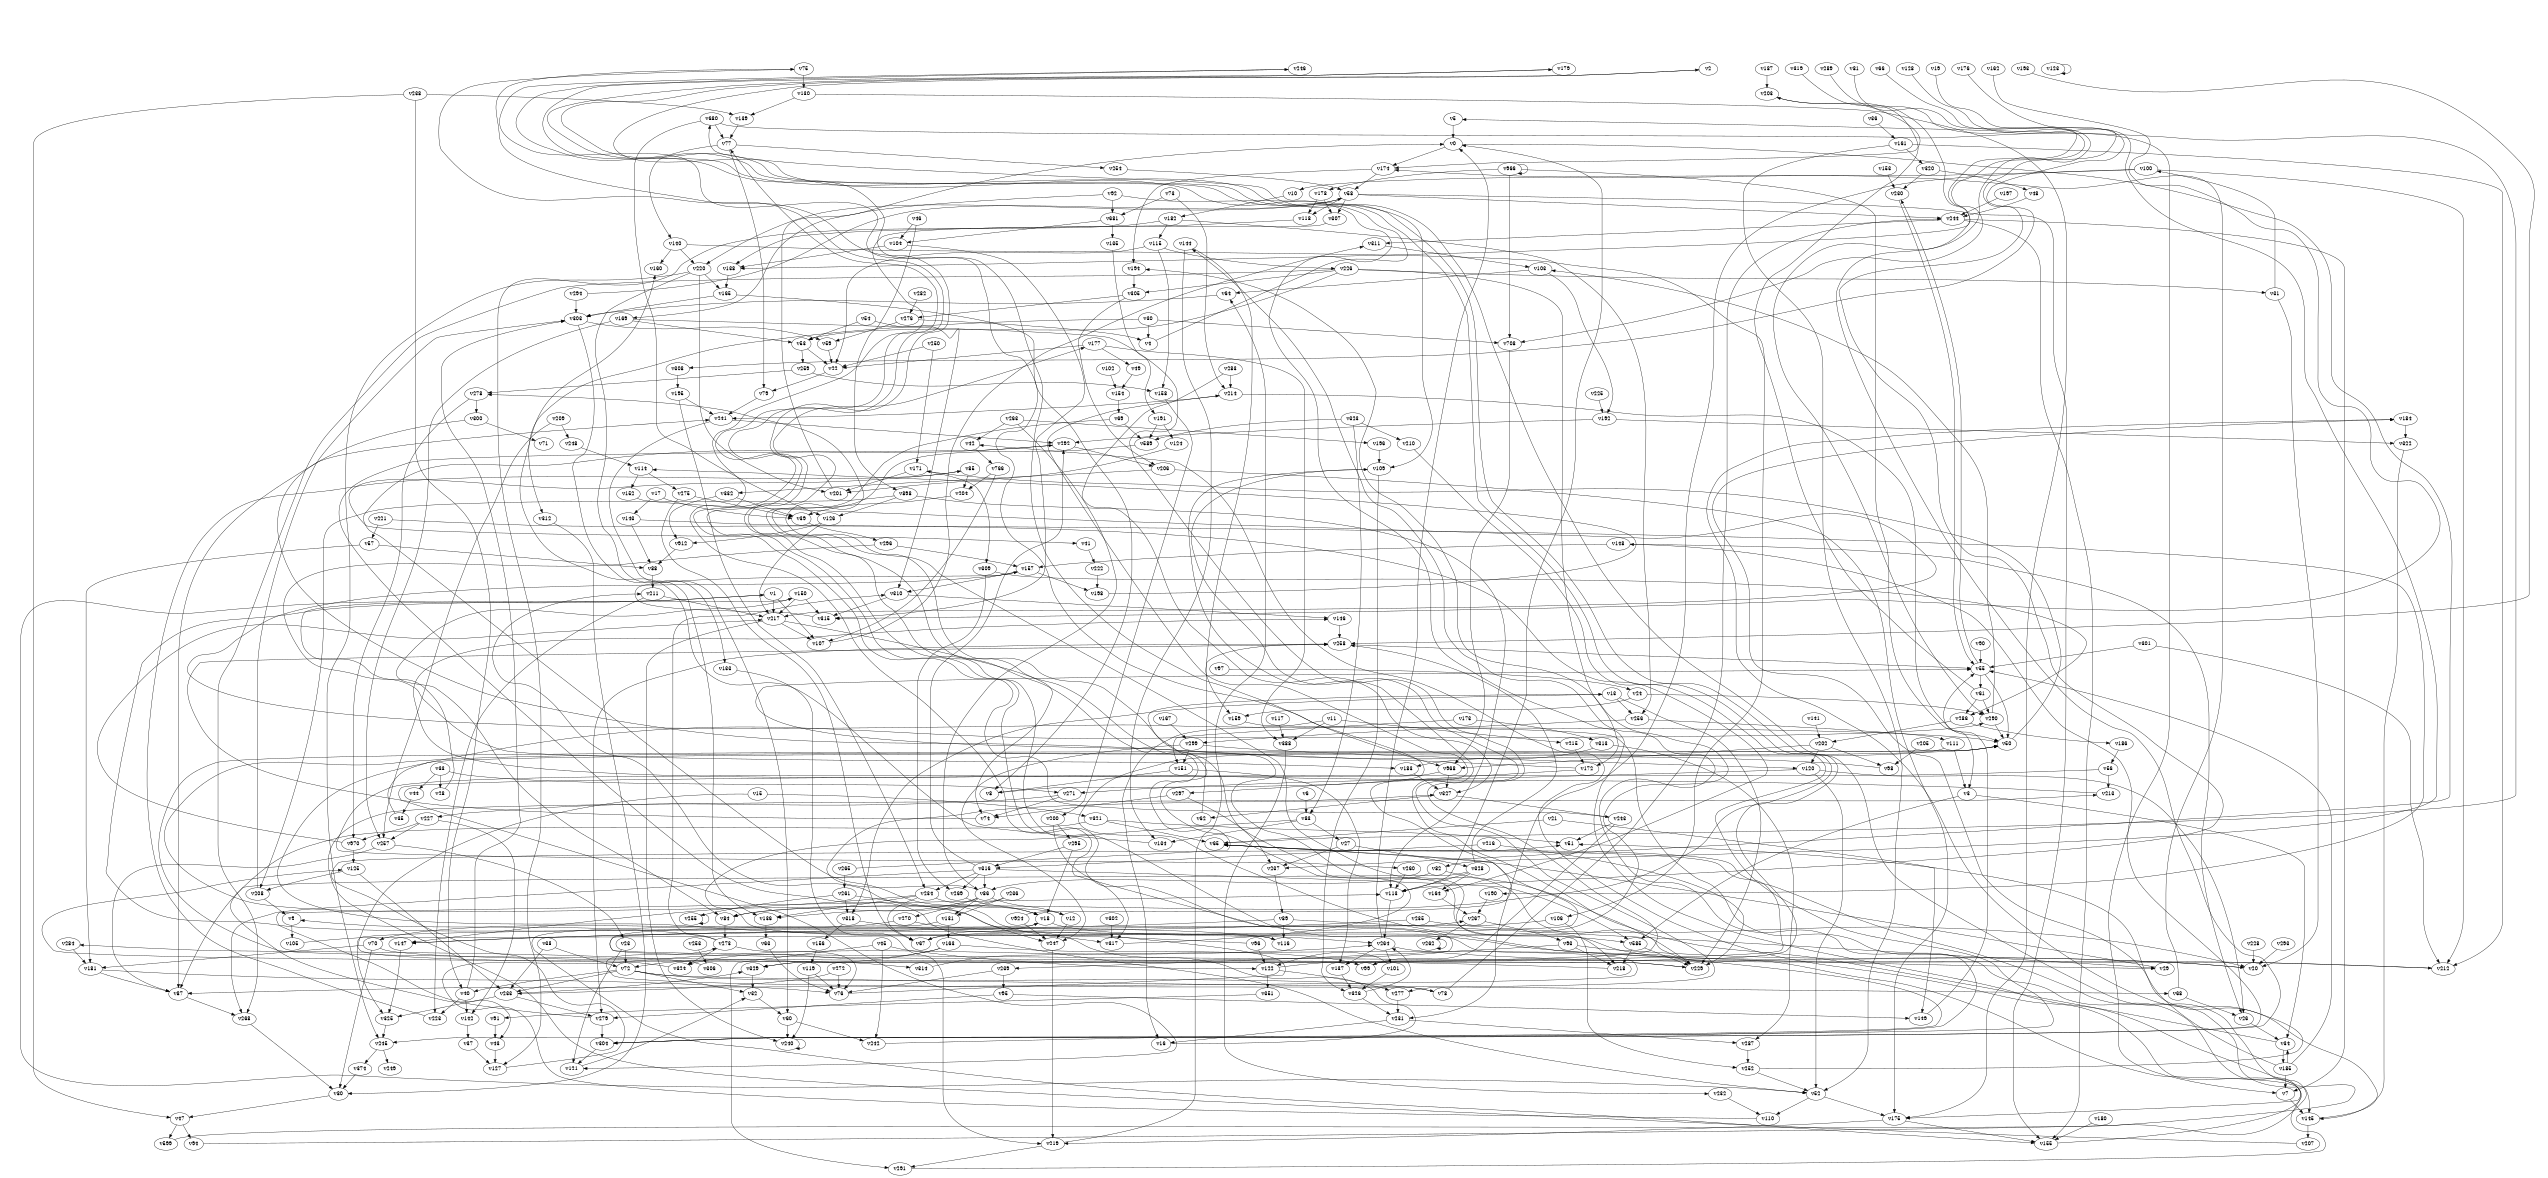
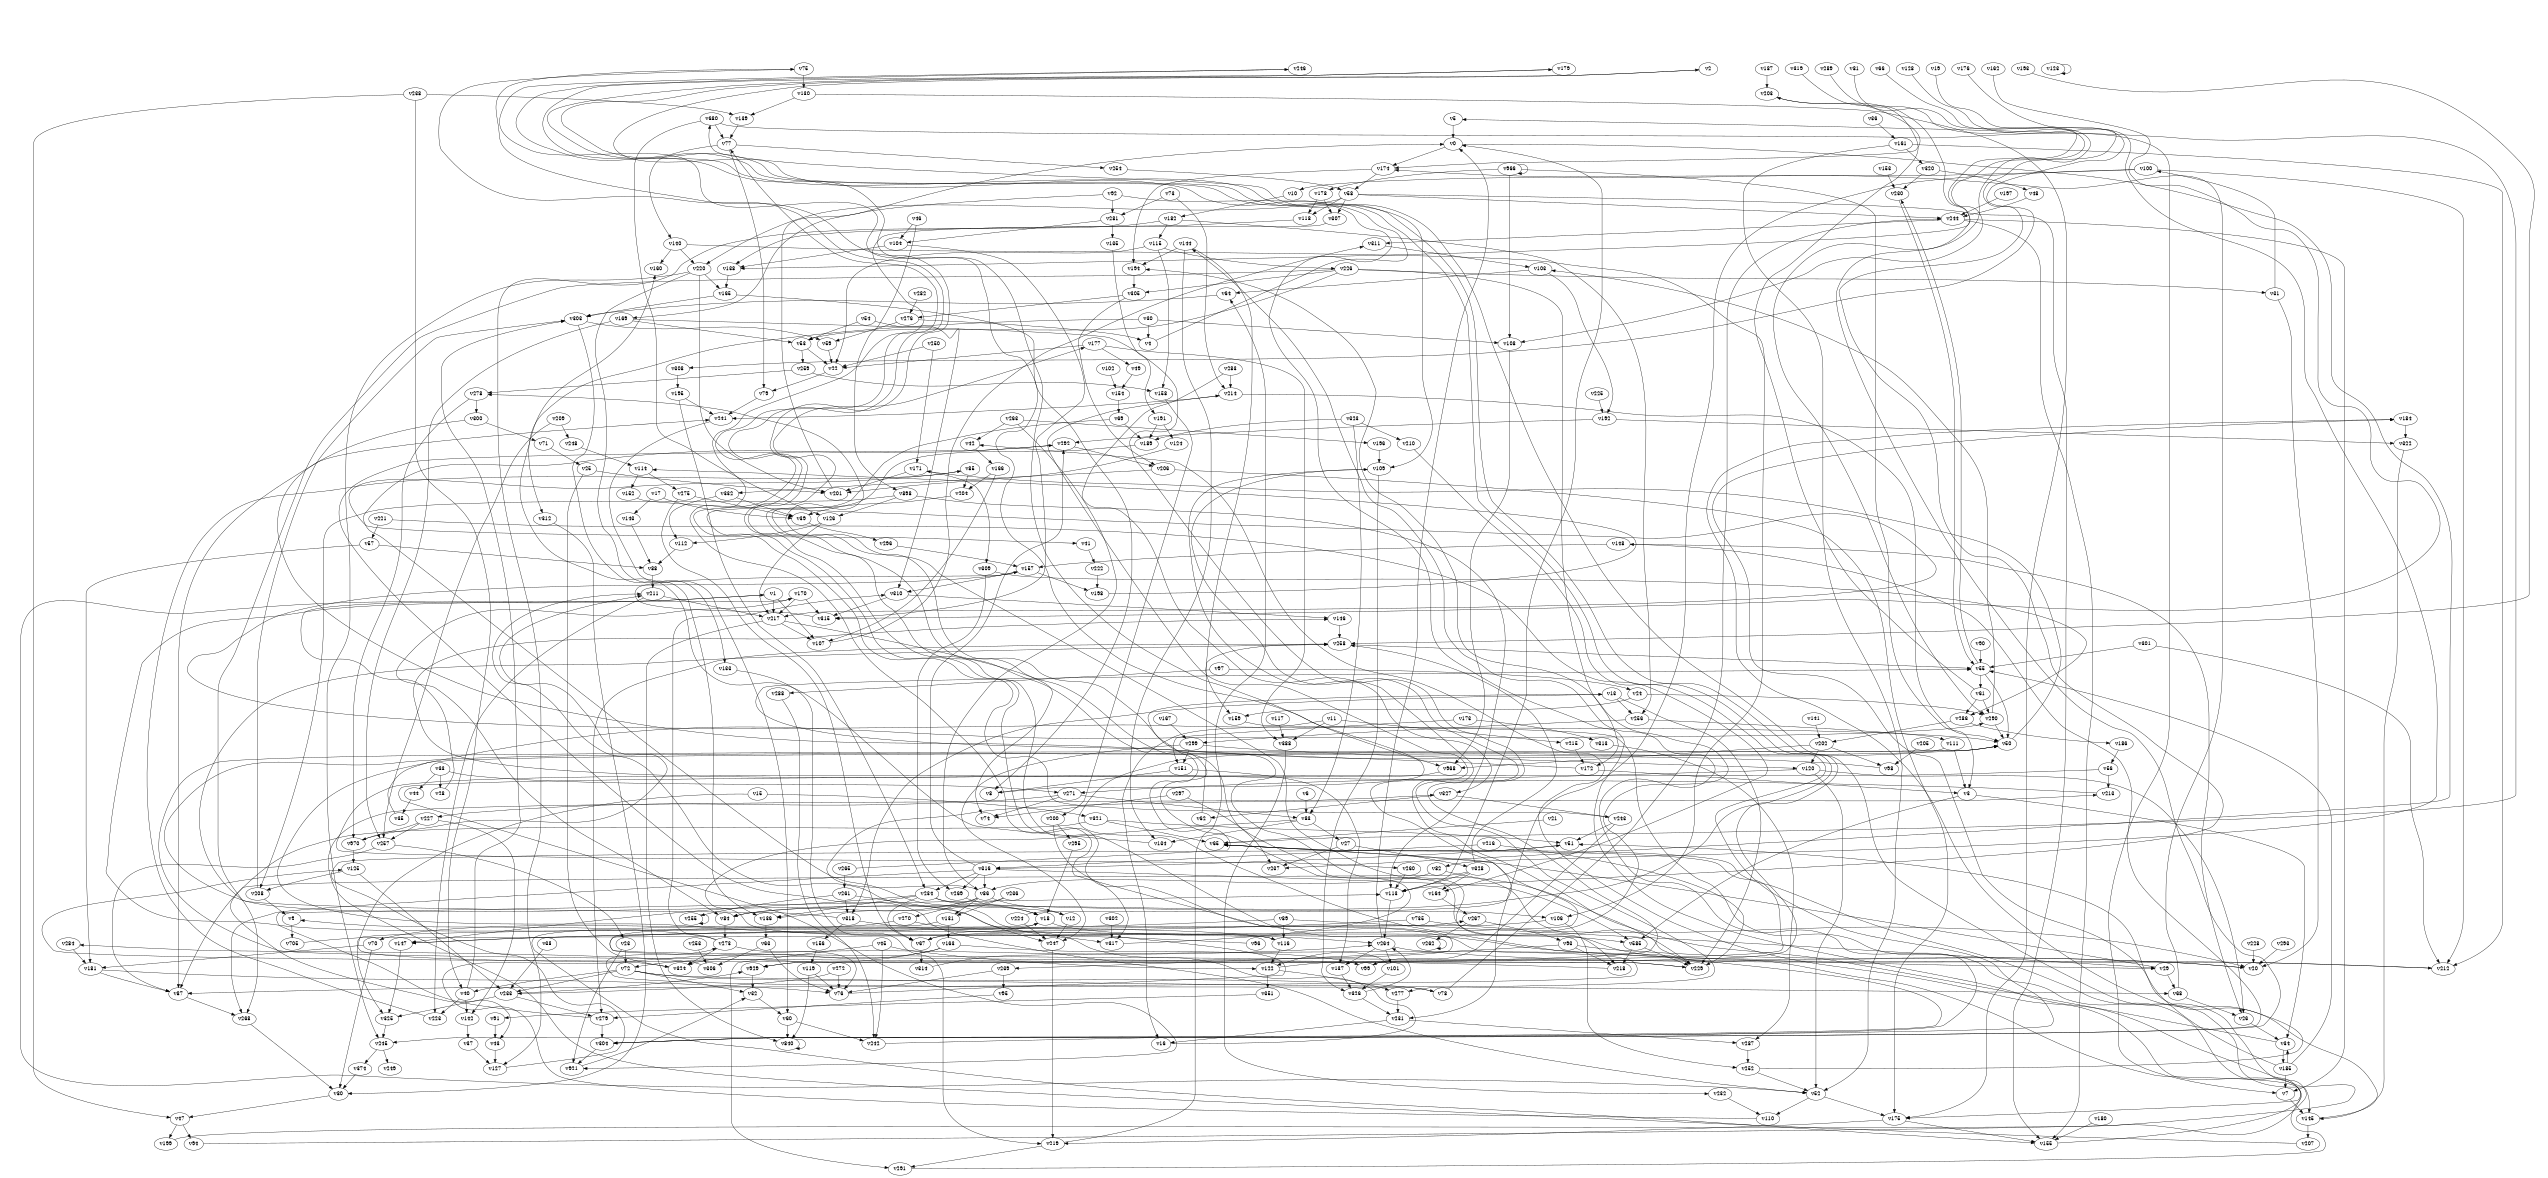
(1112, 219) -> (1112, 219)
none -> (1163, 255)
(576, 294) -> none
(1510, 344) -> (1510, 344)
(891, 431) -> none
(1146, 444) -> (1146, 444)
none -> (587, 469)
(998, 469) -> (998, 469)
(681, 544) -> (681, 544)
(801, 594) -> (801, 594)
(239, 627) -> (664, 762)
(280, 660) -> (379, 673)
none -> (778, 694)
(1407, 769) -> none
(1448, 780) -> none
(1385, 781) -> (1741, 779)
none -> (1187, 806)
(1031, 856) -> (1308, 860)
(1278, 892) -> none
(1491, 894) -> none
none -> (1239, 910)
(1017, 919) -> (1017, 919)
(1418, 919) -> (1418, 919)
(292, 944) -> (292, 944)
(571, 953) -> none
(1261, 955) -> (1276, 956)
none -> (740, 956)
(643, 960) -> (921, 955)
(753, 969) -> (753, 969)
none -> (2170, 980)
(1921, 1019) -> none
(787, 1044) -> (787, 1044)
(572, 1069) -> (572, 1069)
(166, 1144) -> (166, 1144)
